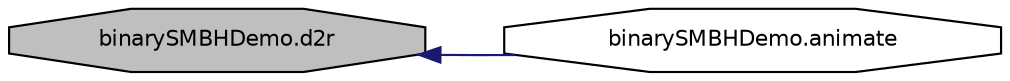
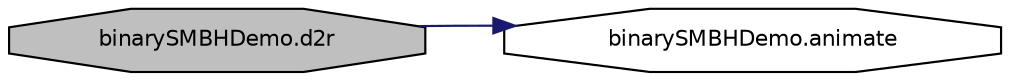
(478, 55) -> (456, 26)
